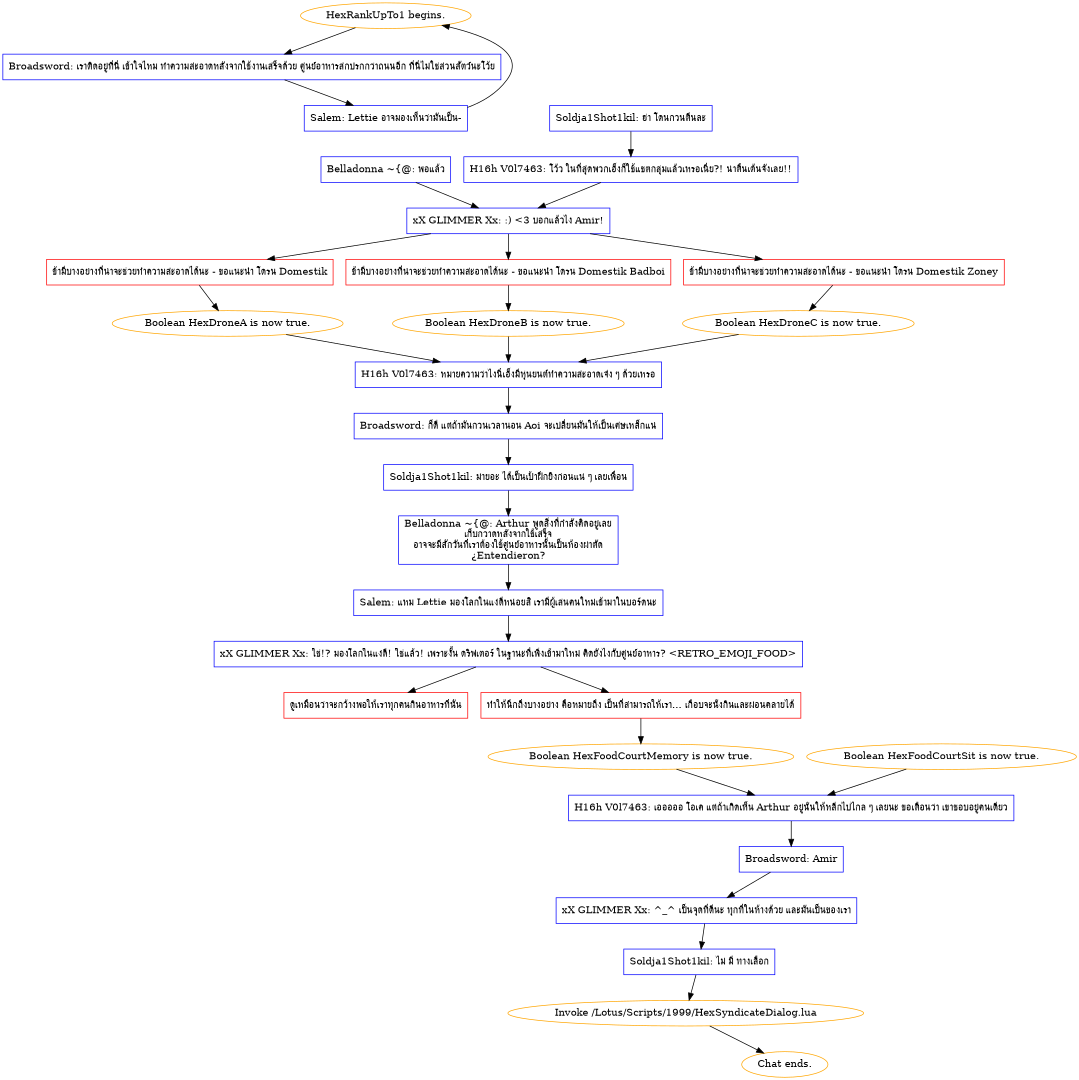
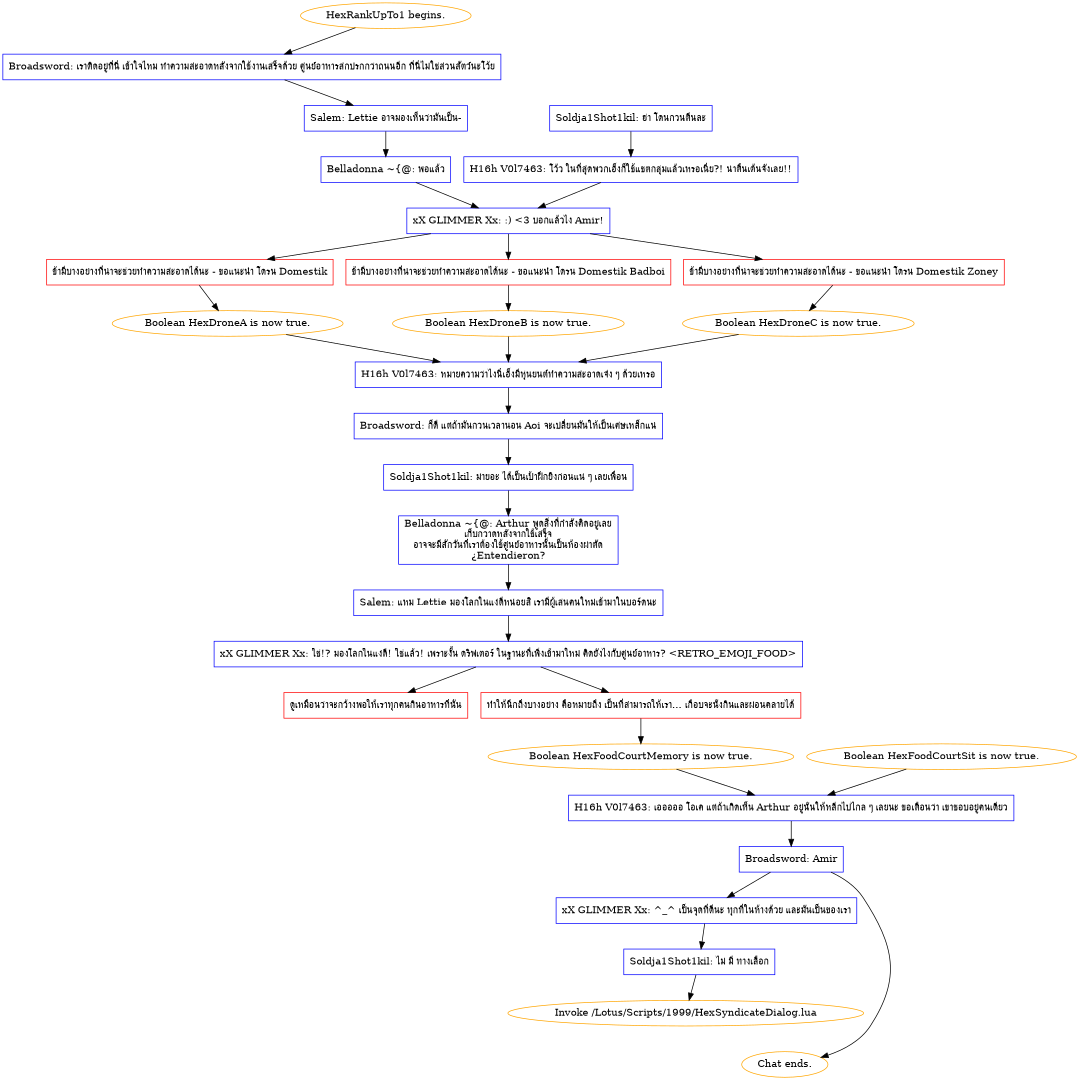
(510, 59) -> (386, 140)
(734, 1038) -> (890, 966)
